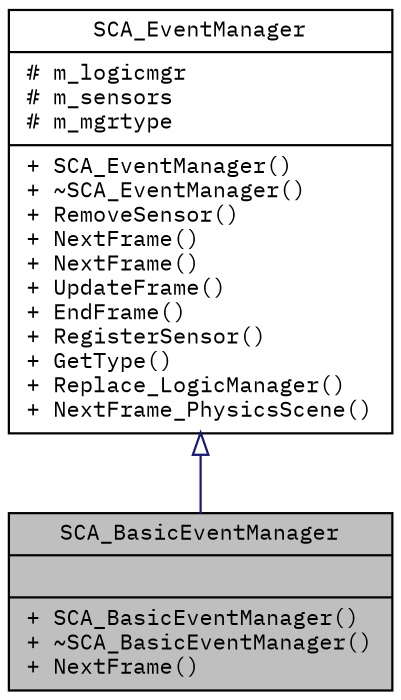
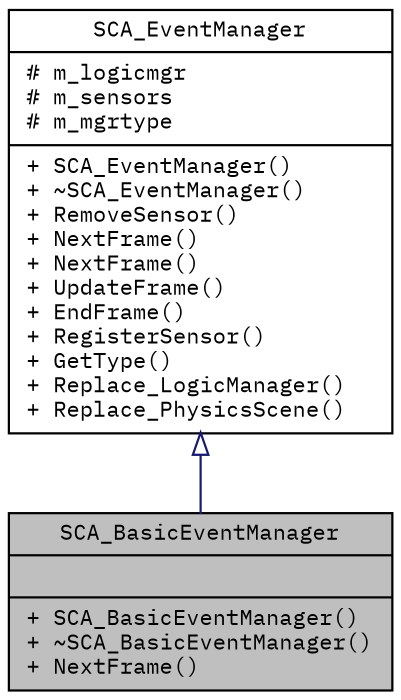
(201, 410) -> (187, 410)
